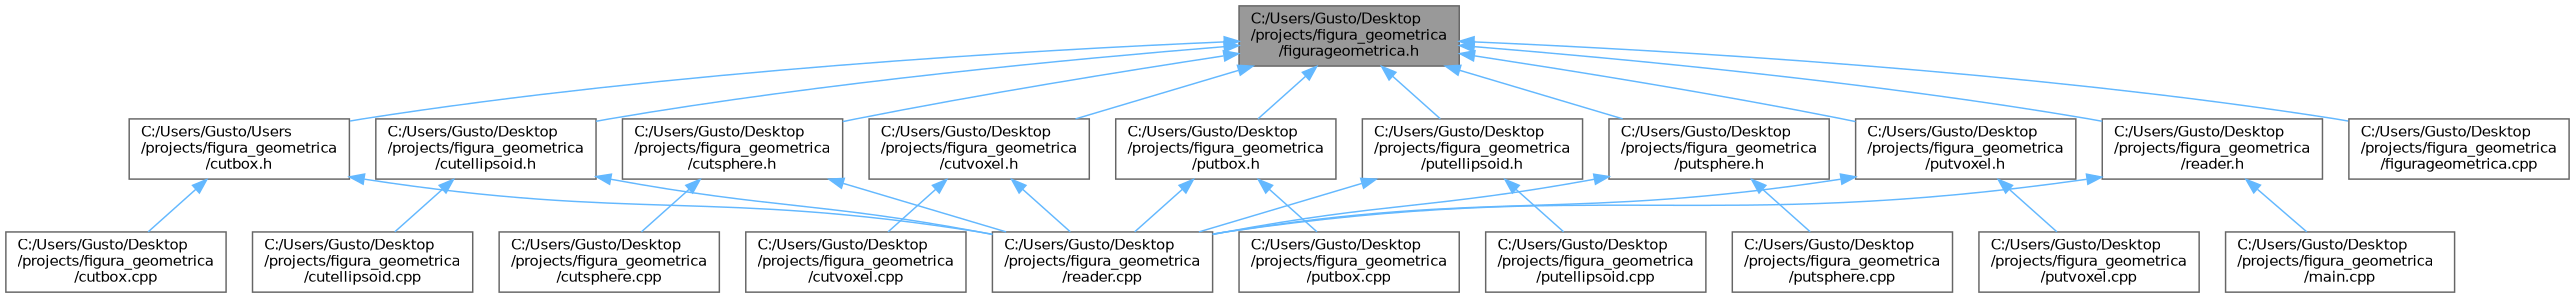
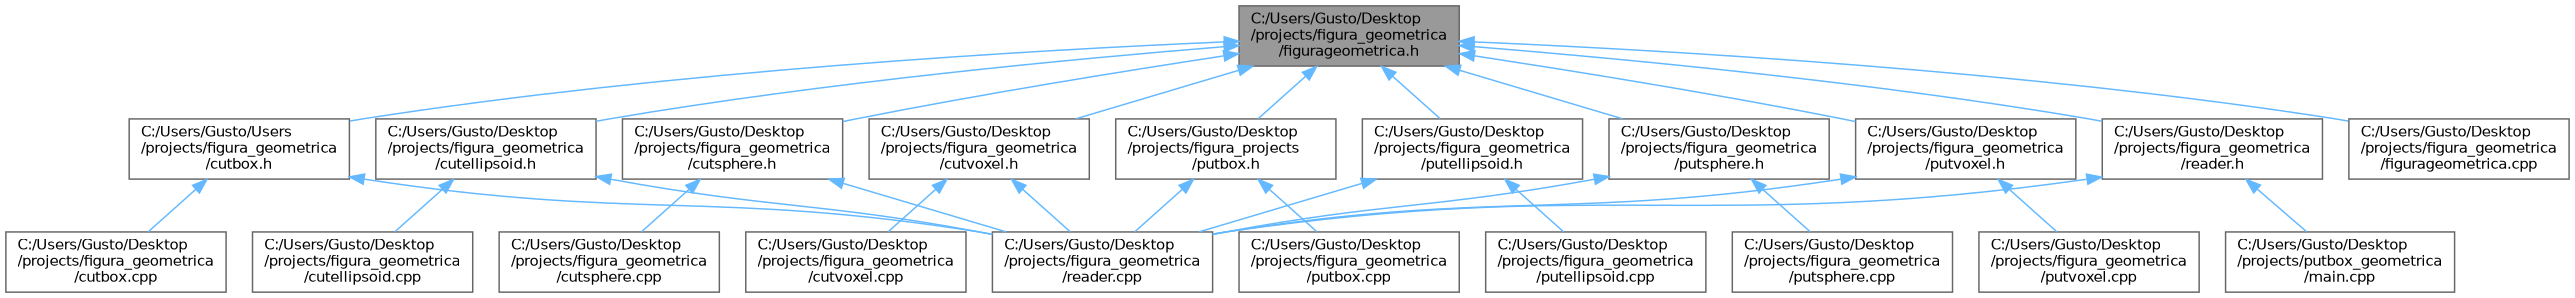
(1226, 149) -> (1226, 149)
(2340, 262) -> (2340, 262)
